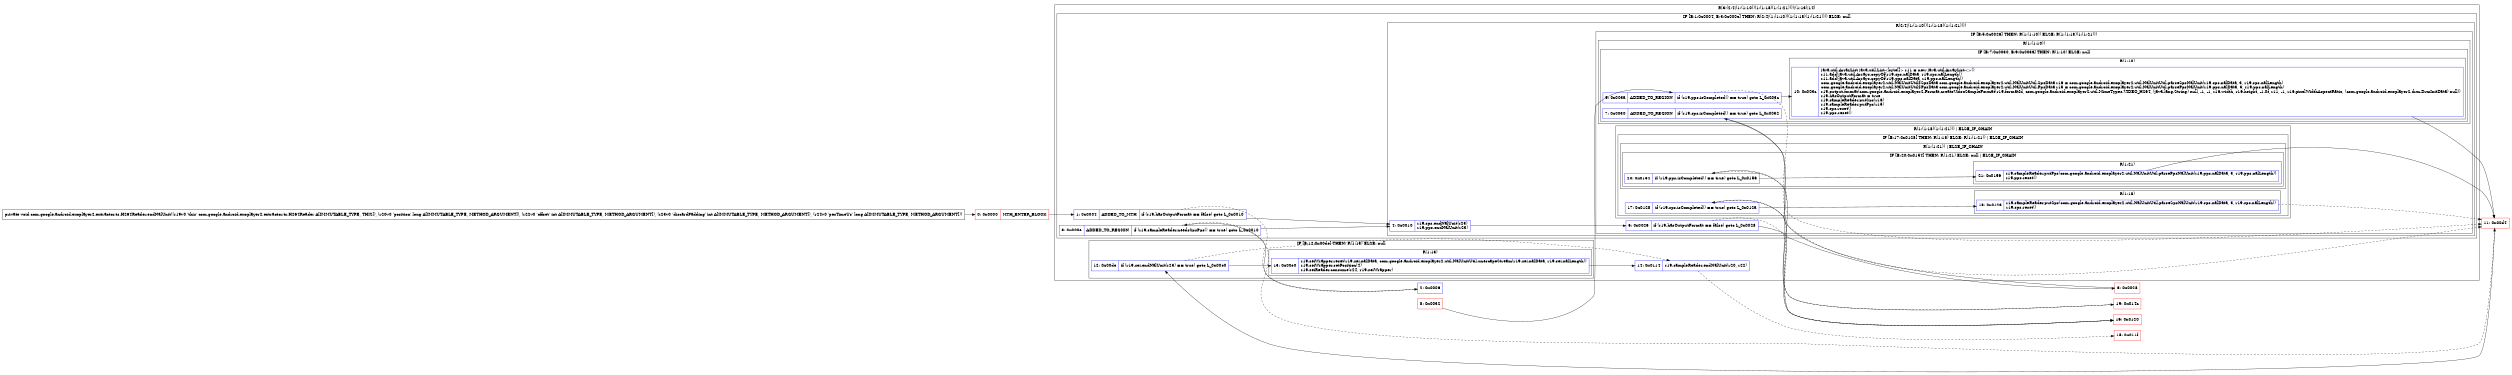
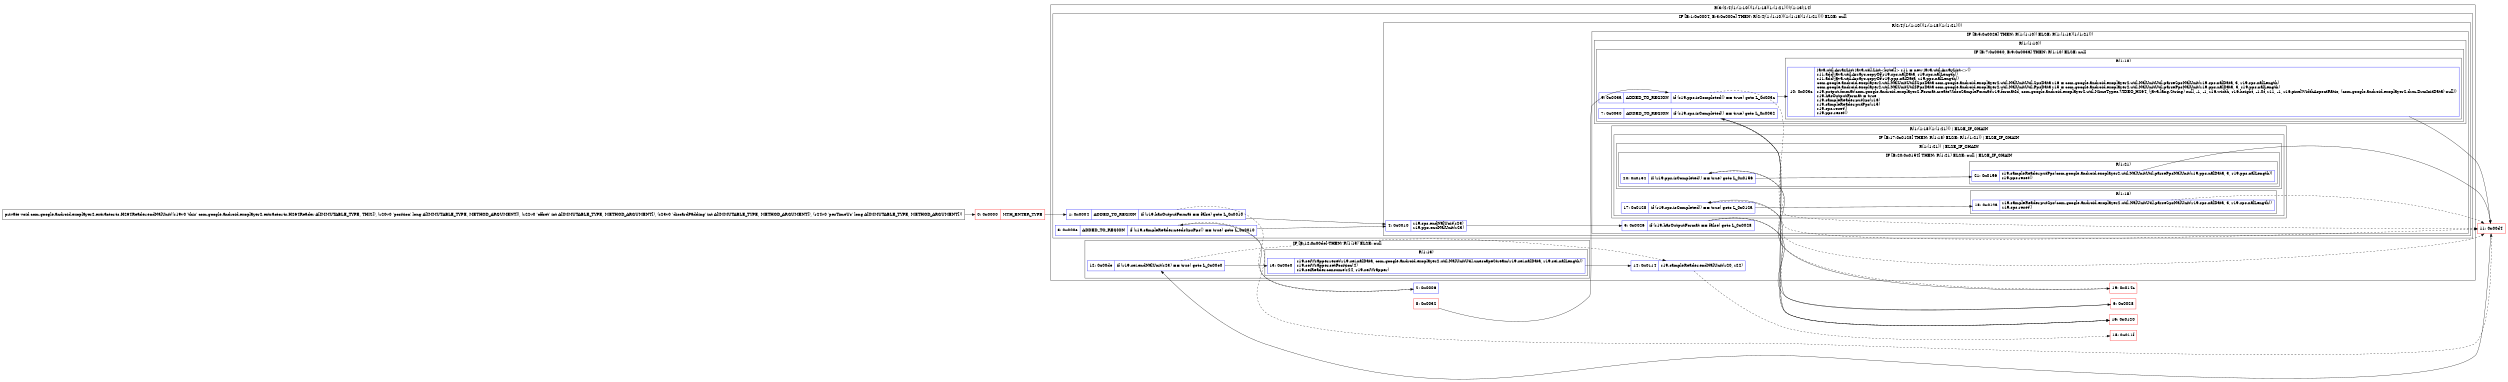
(1025, 214) -> (1023, 214)
(1119, 214) -> (1115, 214)
none -> (2057, 239)
